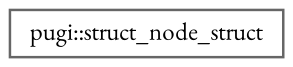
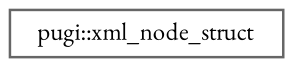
(147, 34) -> (147, 34)
